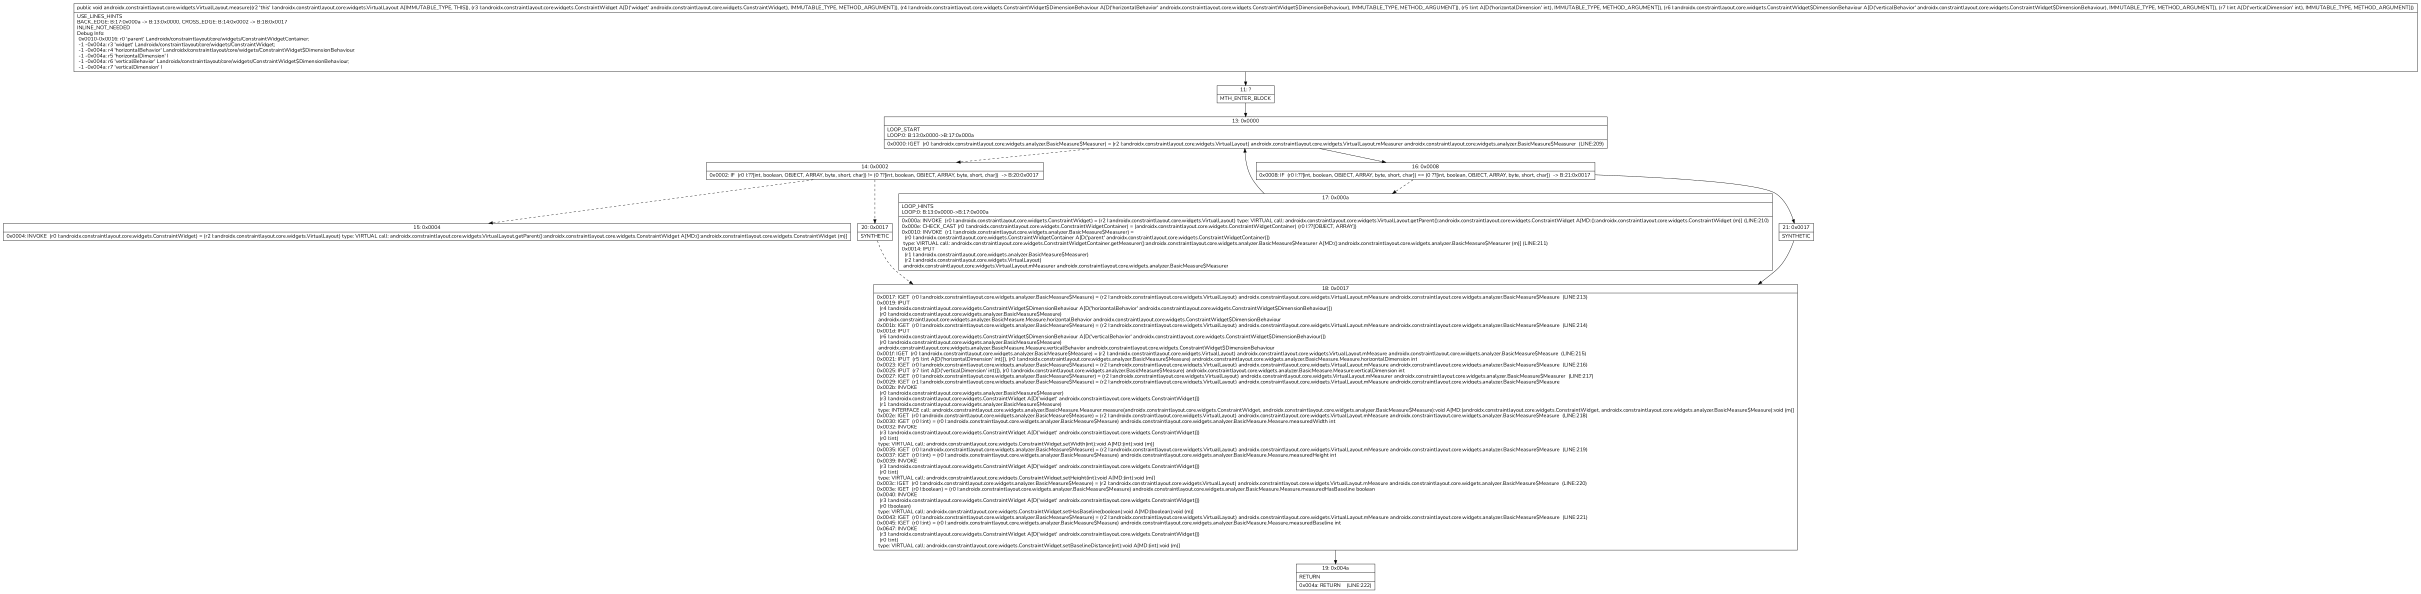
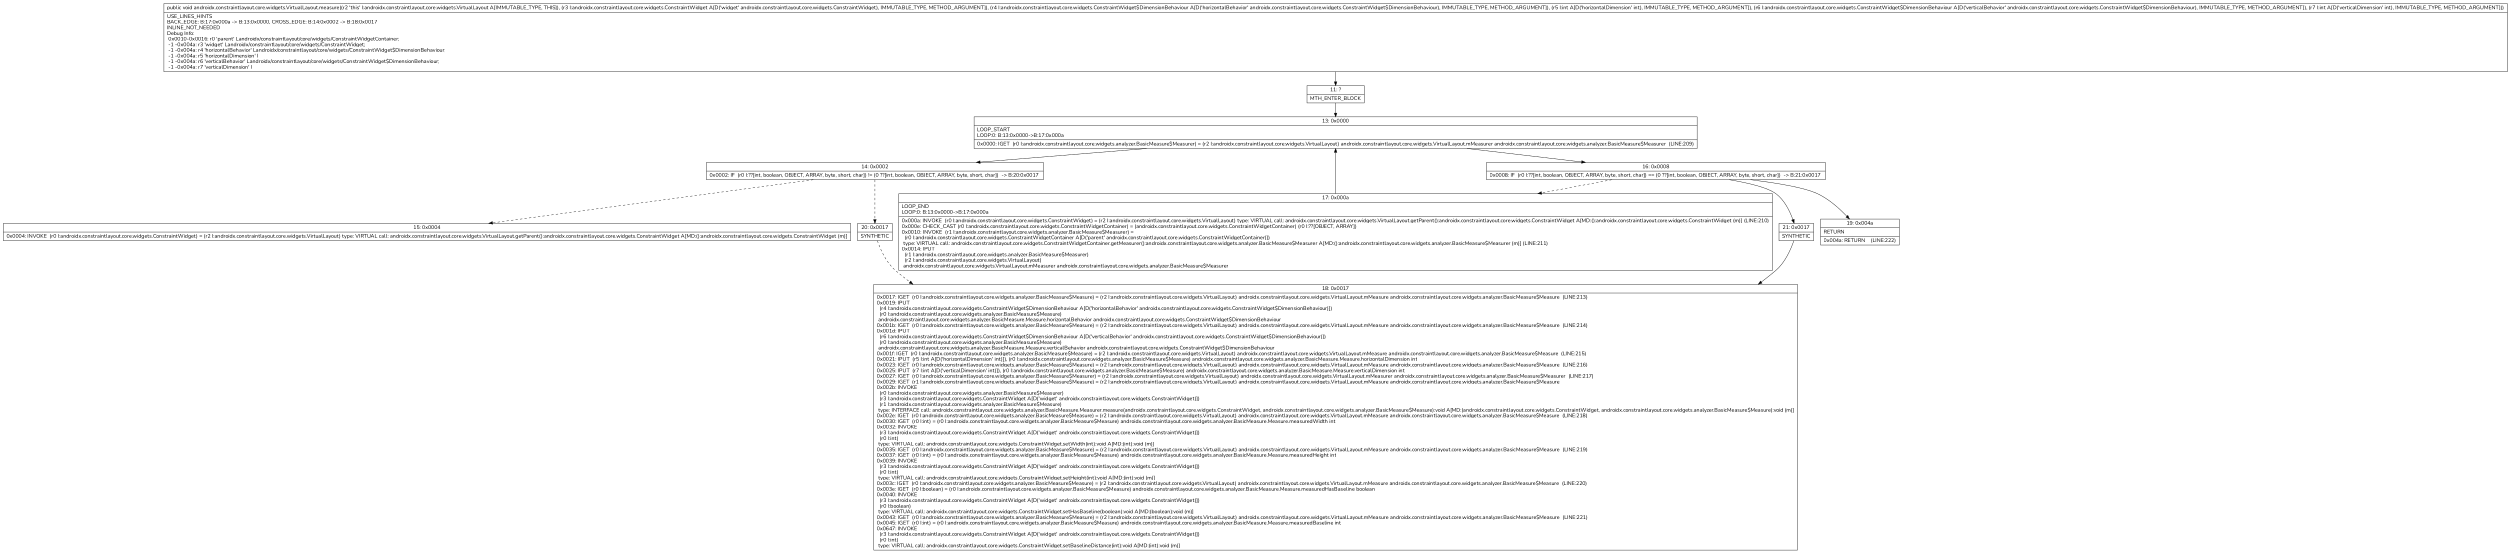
(1027, 155) -> (1063, 155)
(918, 206) -> (916, 206)
(1336, 555) -> (1803, 189)
